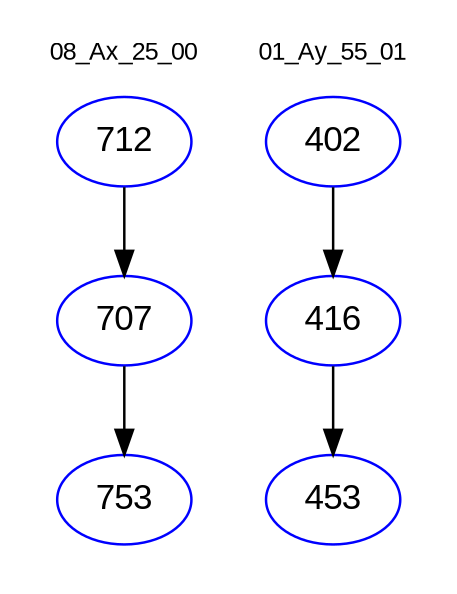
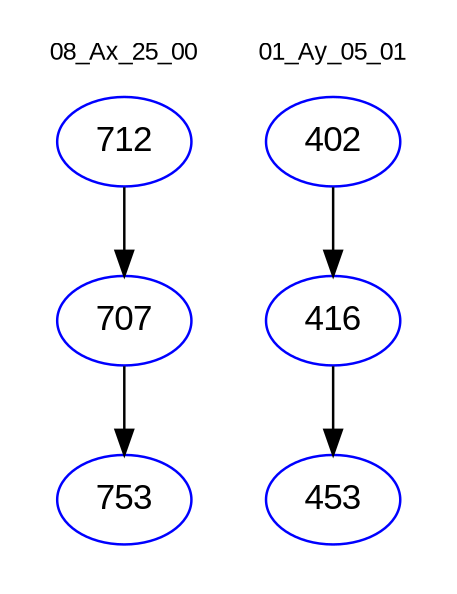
(333, 53) -> (333, 53)
